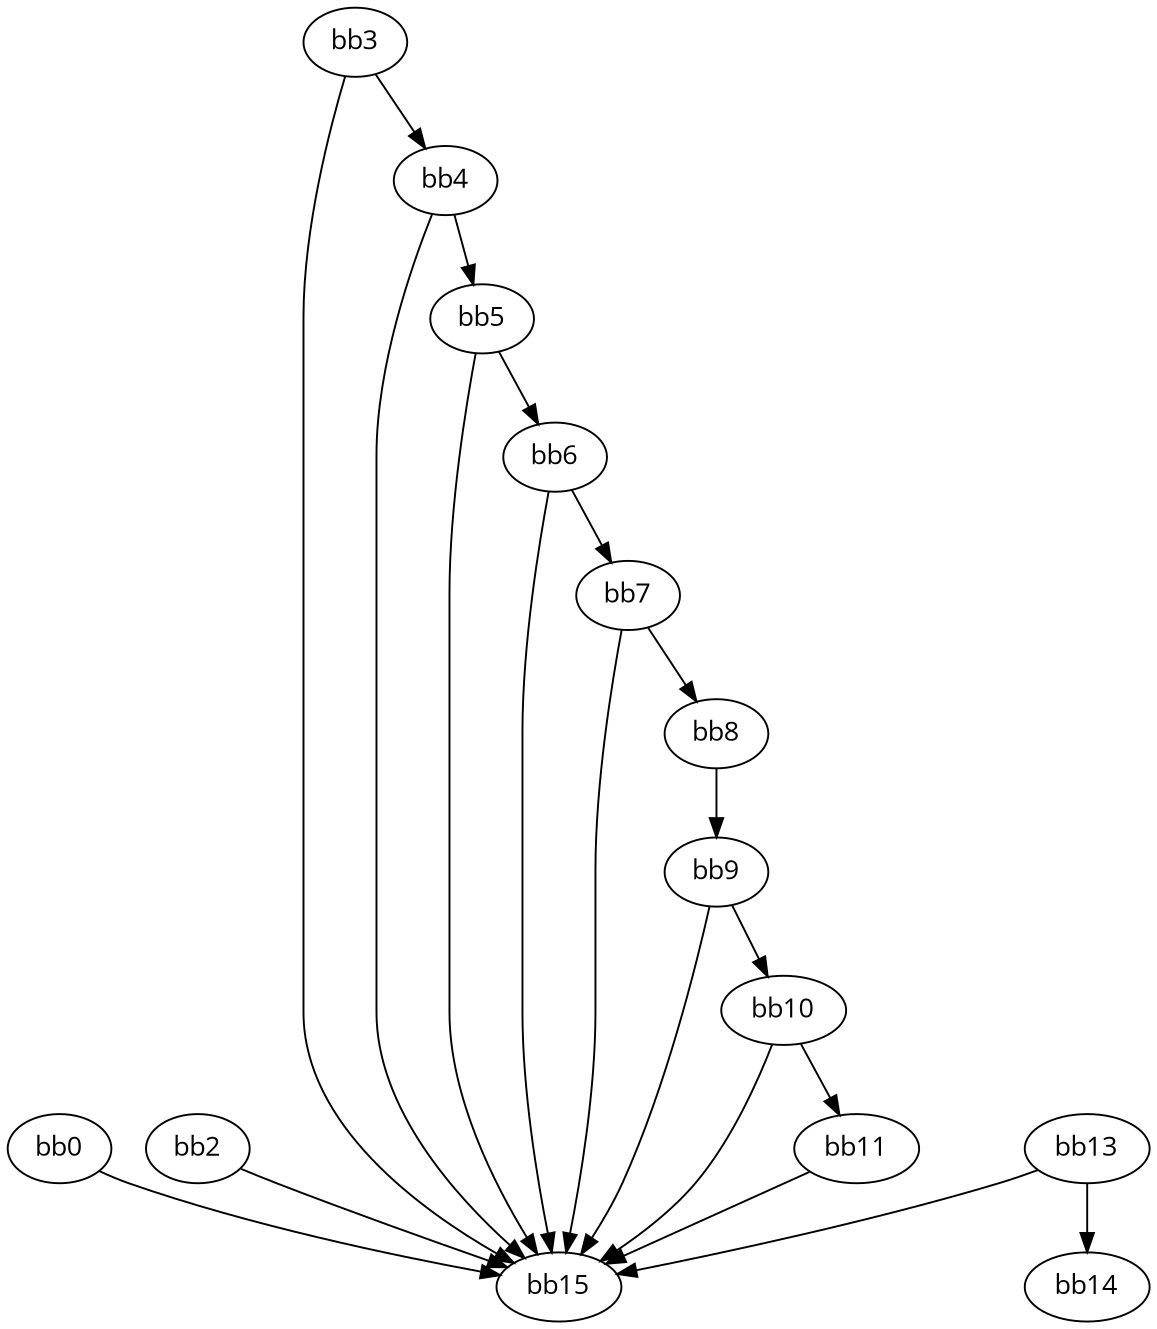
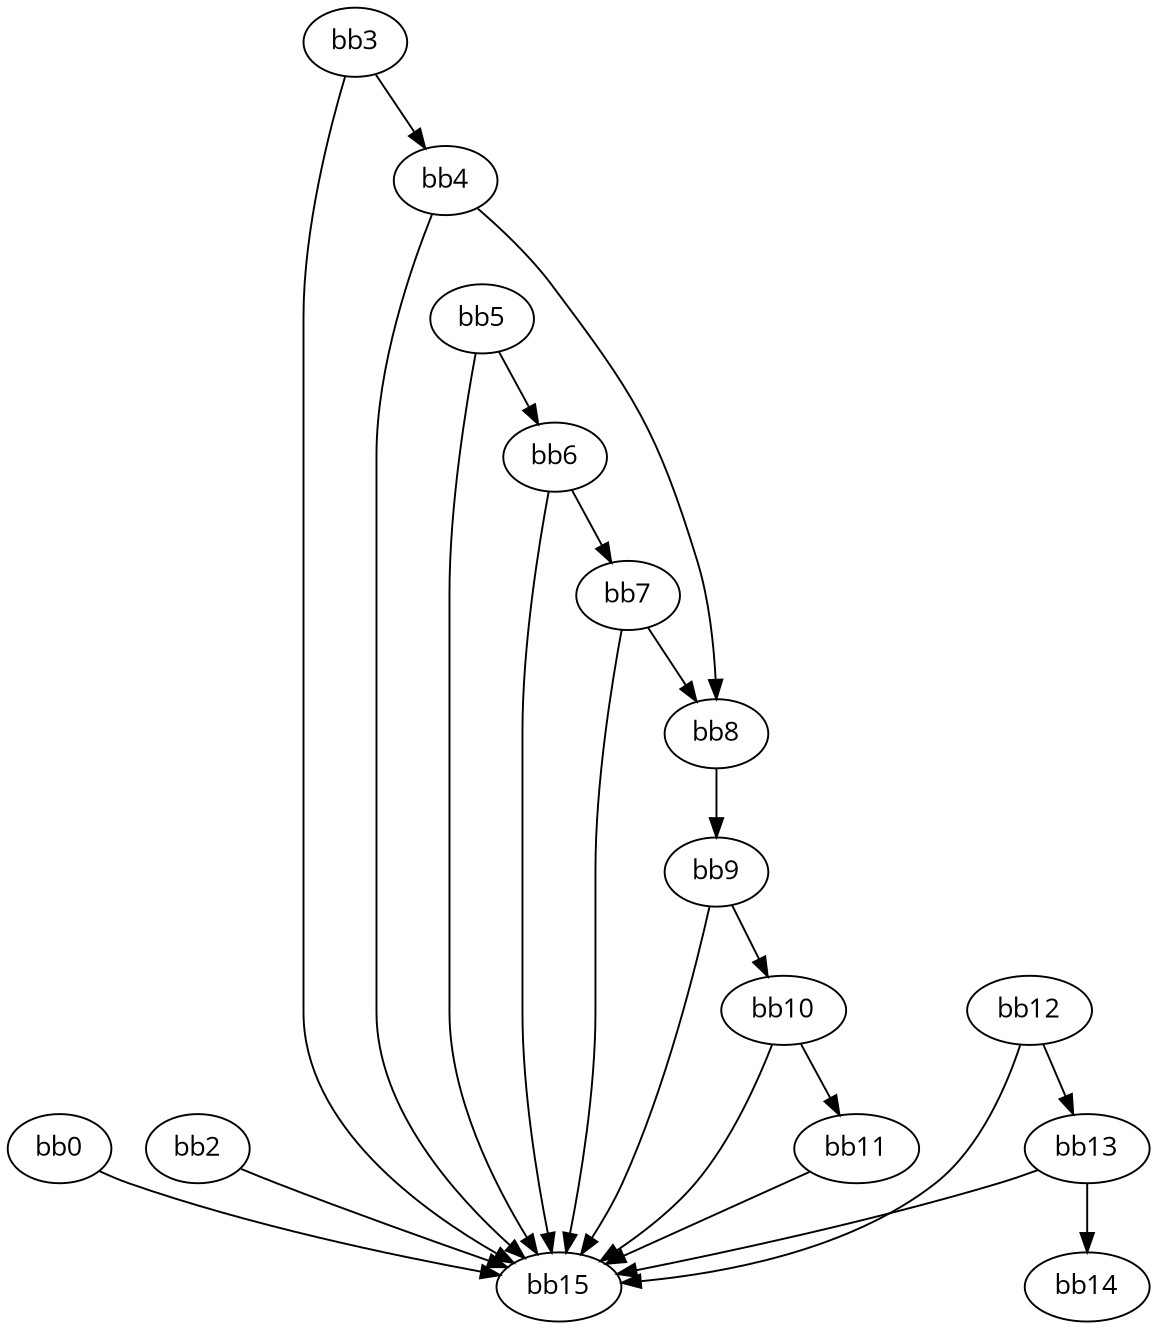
(461, 240) -> (643, 421)
none -> (1030, 1010)
